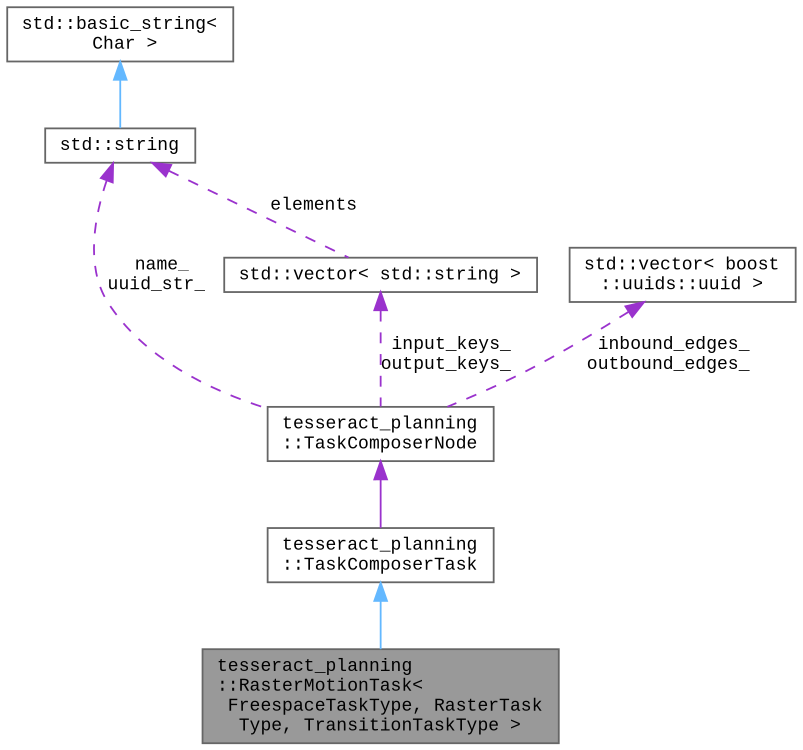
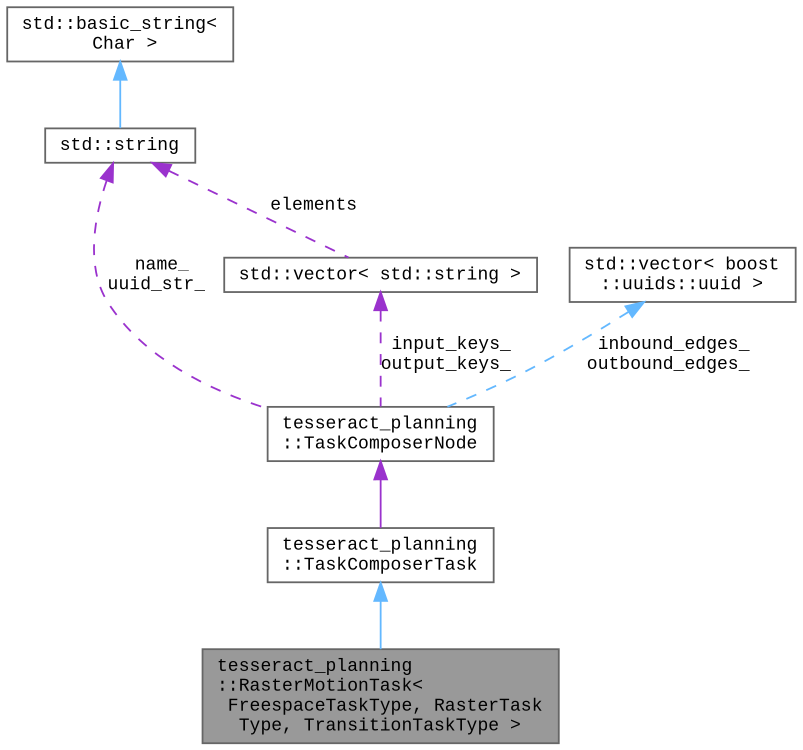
(540, 364) -> (540, 364)
